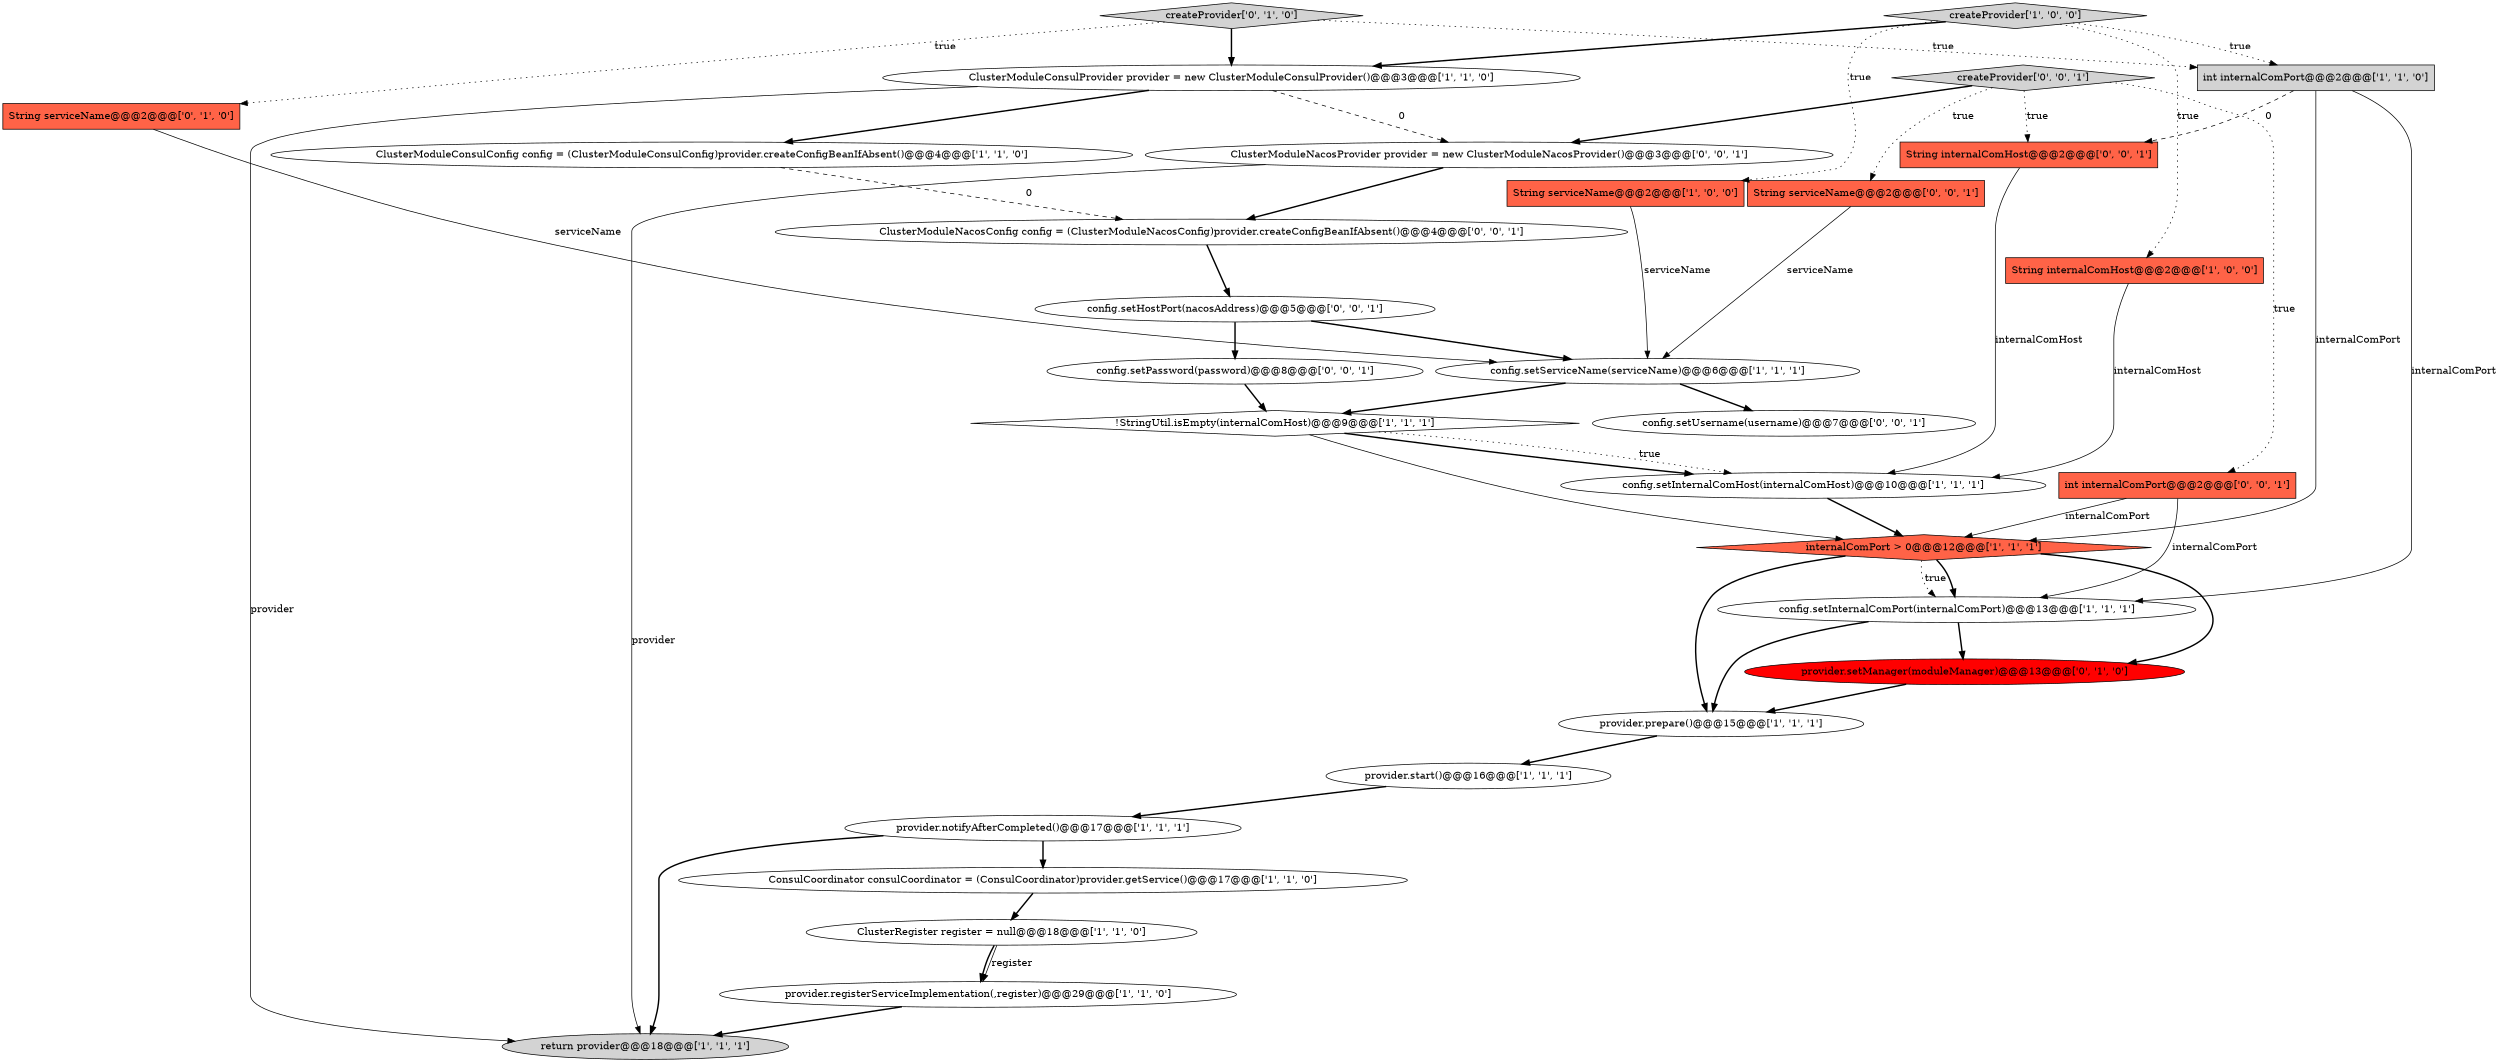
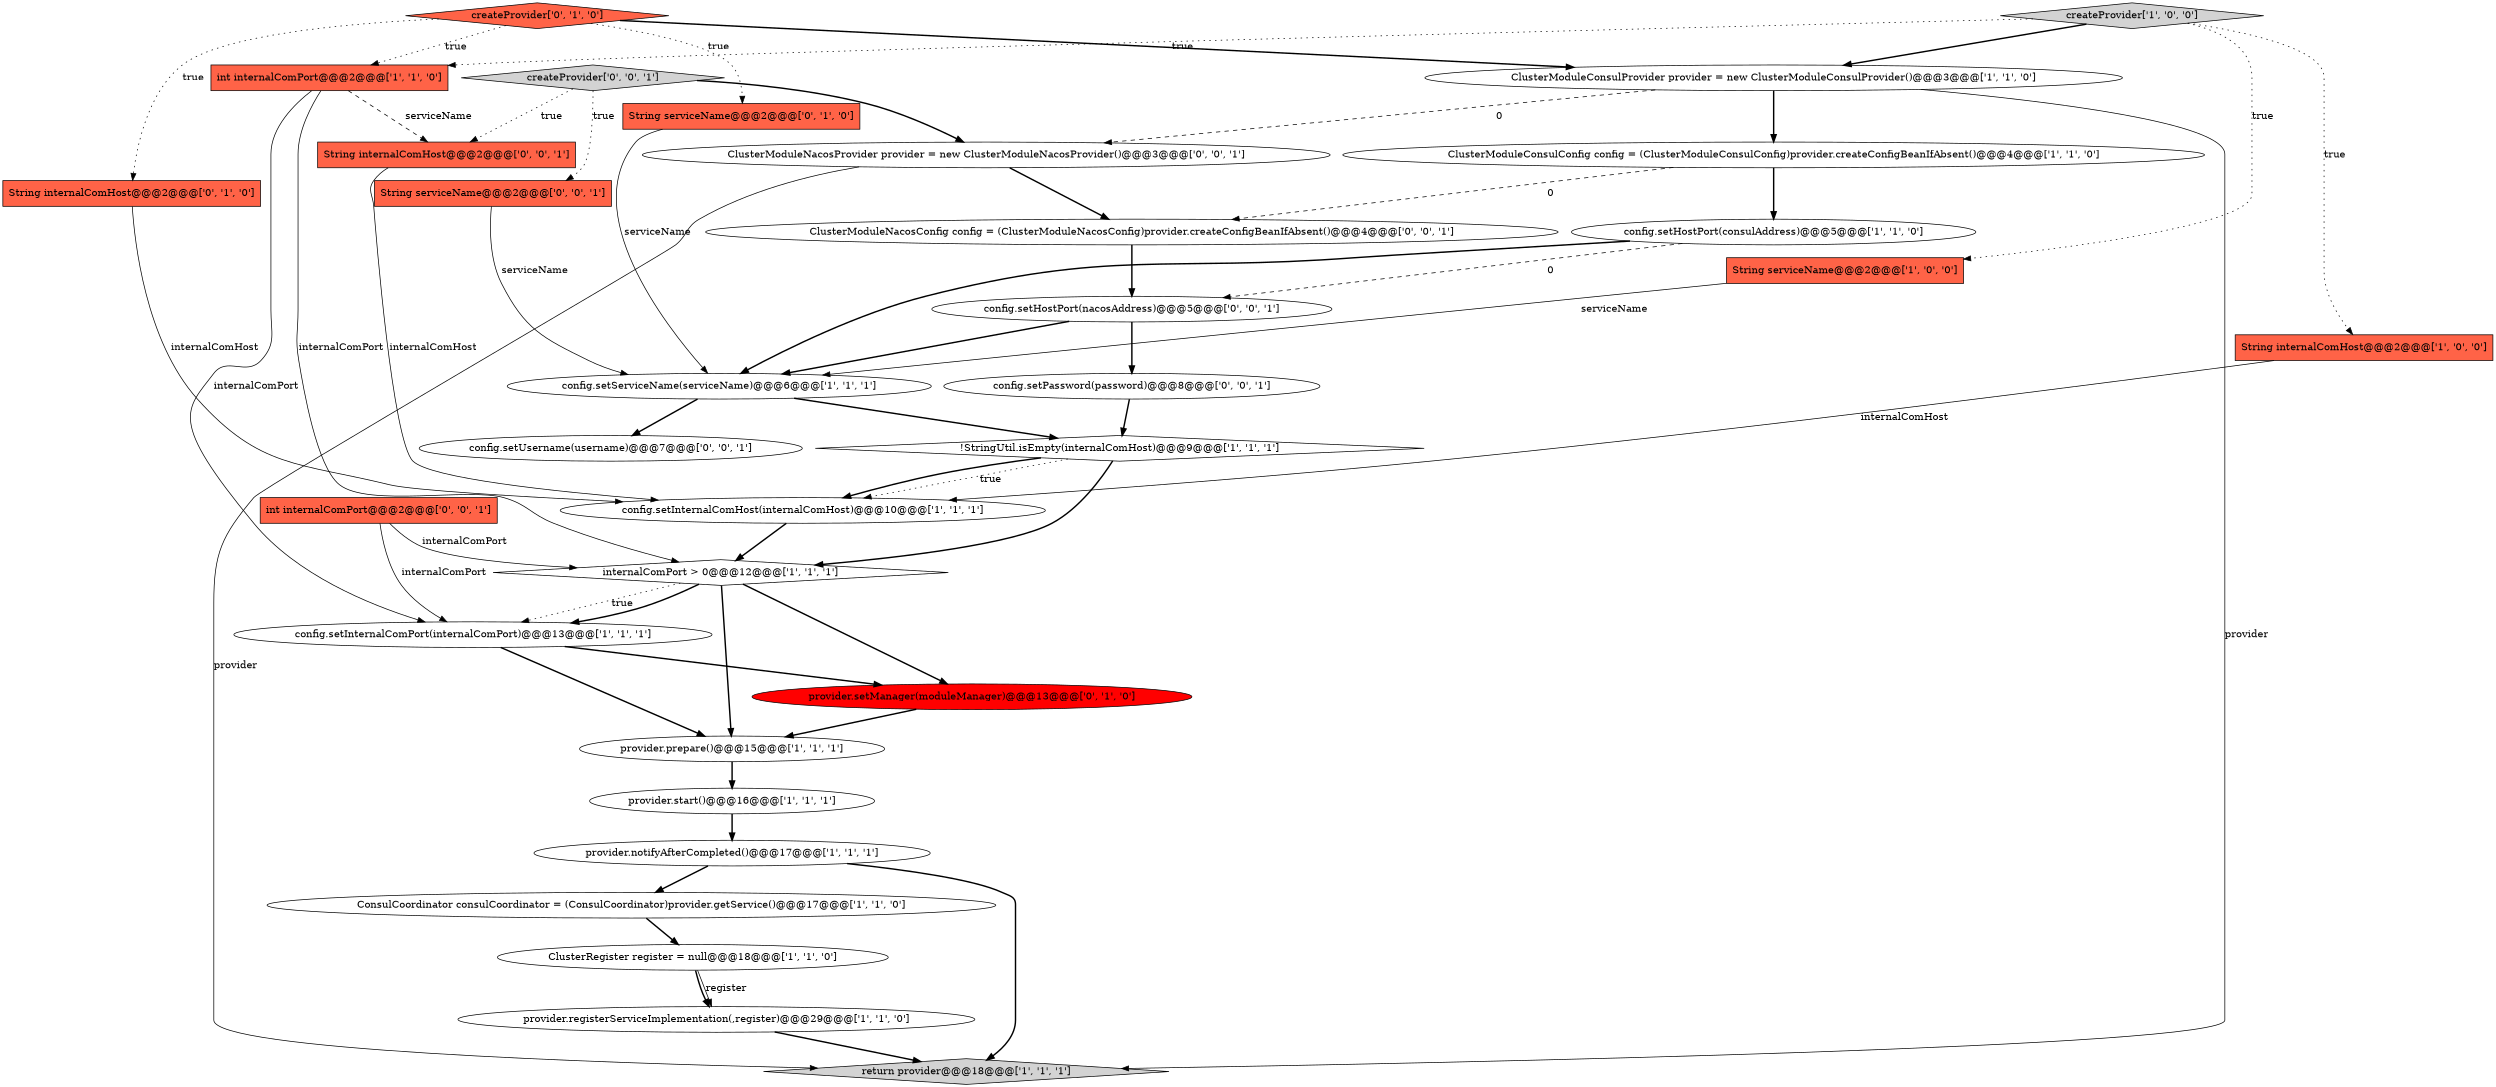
(1231, 16) -> (537, 16)
(2316, 78) -> (329, 78)
(2269, 116) -> (439, 116)
none -> (132, 193)
(2274, 226) -> none
none -> (1774, 232)
(1570, 501) -> (982, 544)
(1924, 548) -> (721, 573)
(645, 1047) -> (966, 1072)
